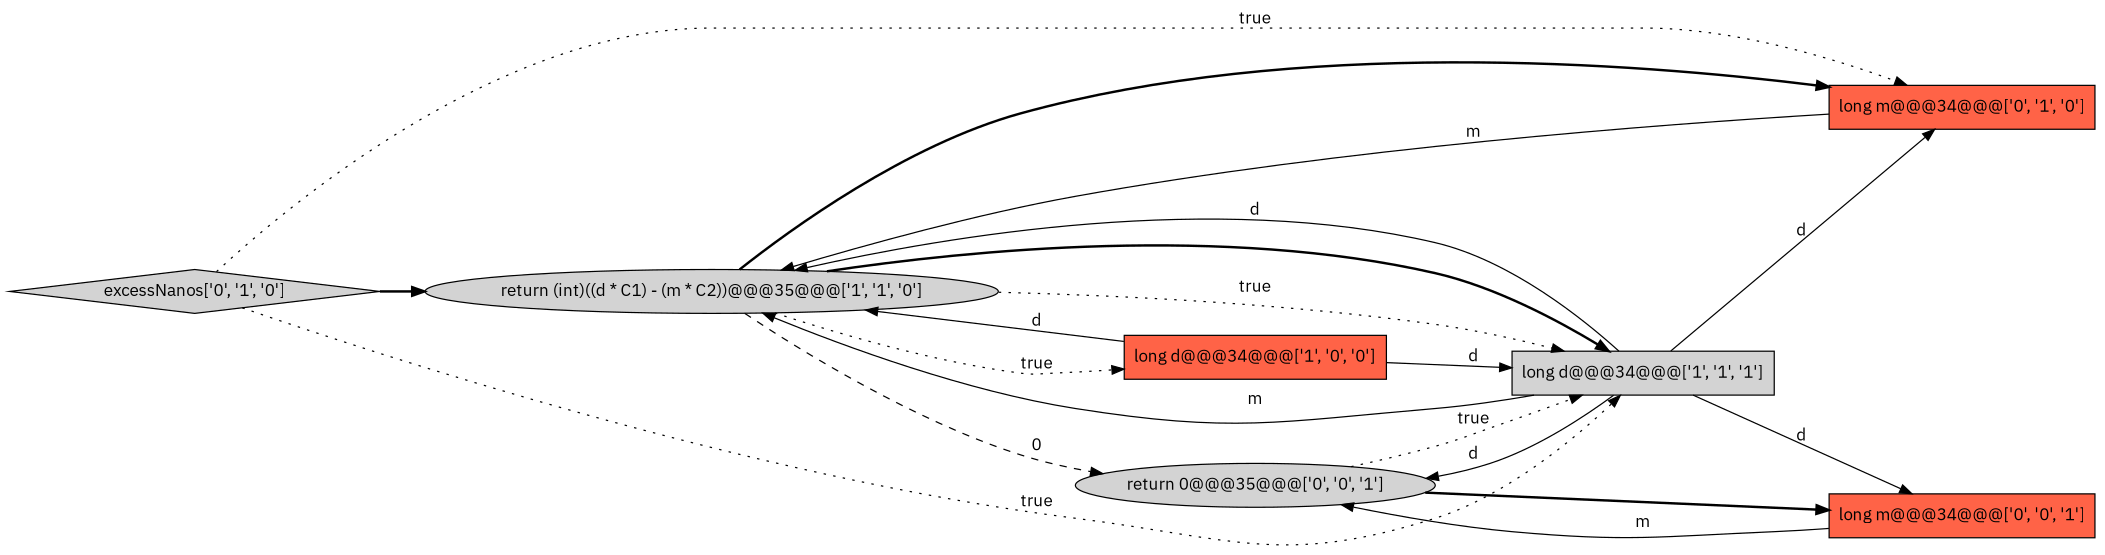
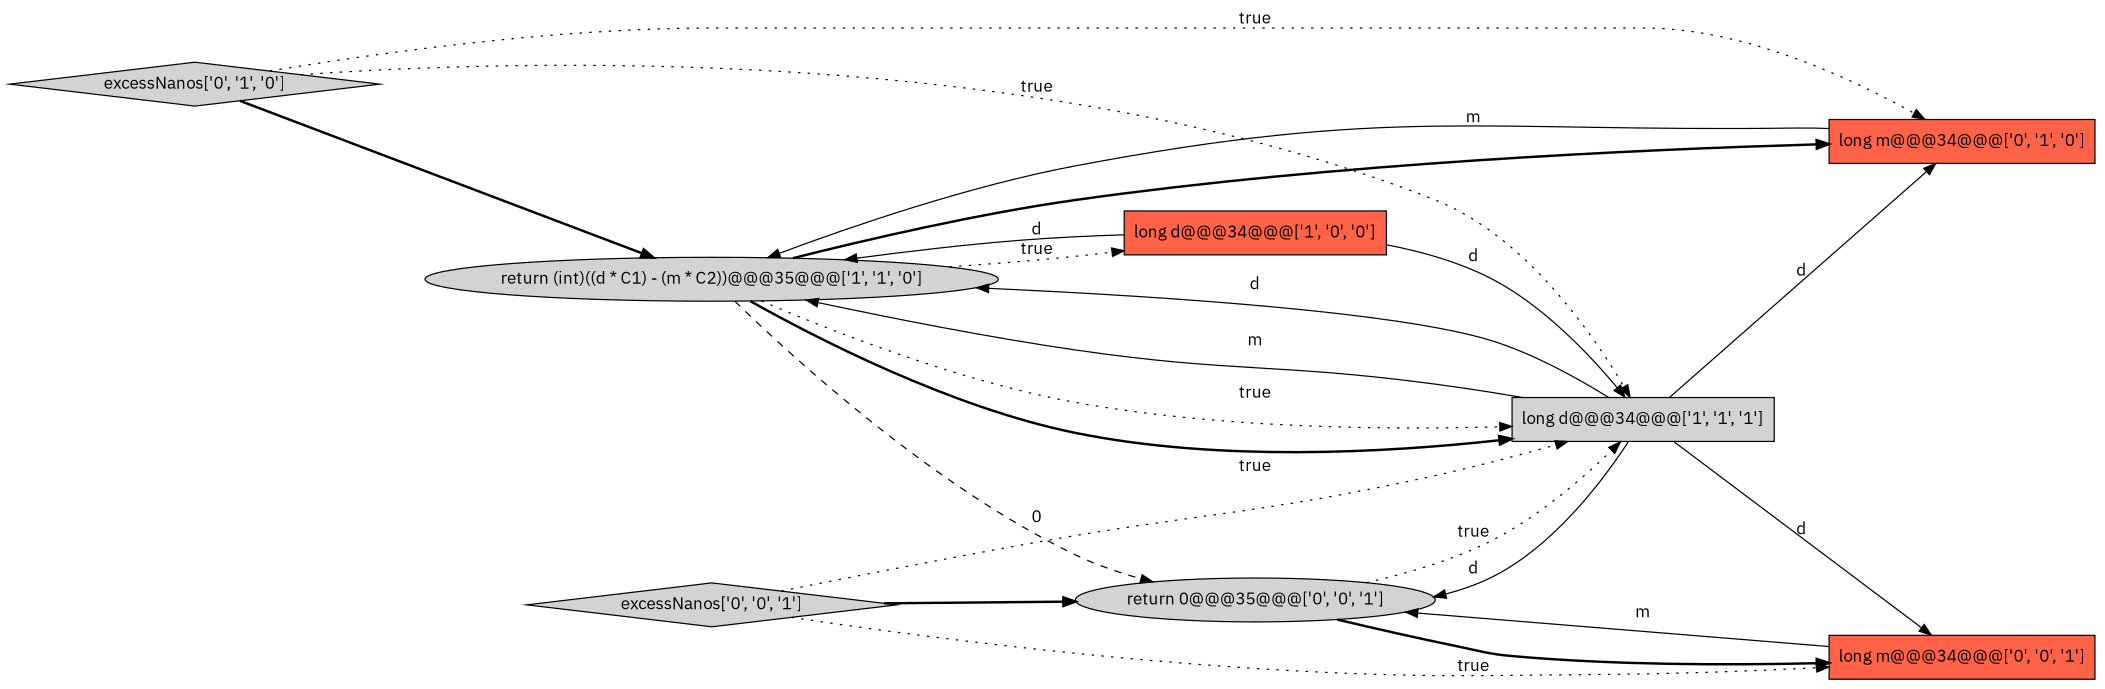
none -> (712, 605)
